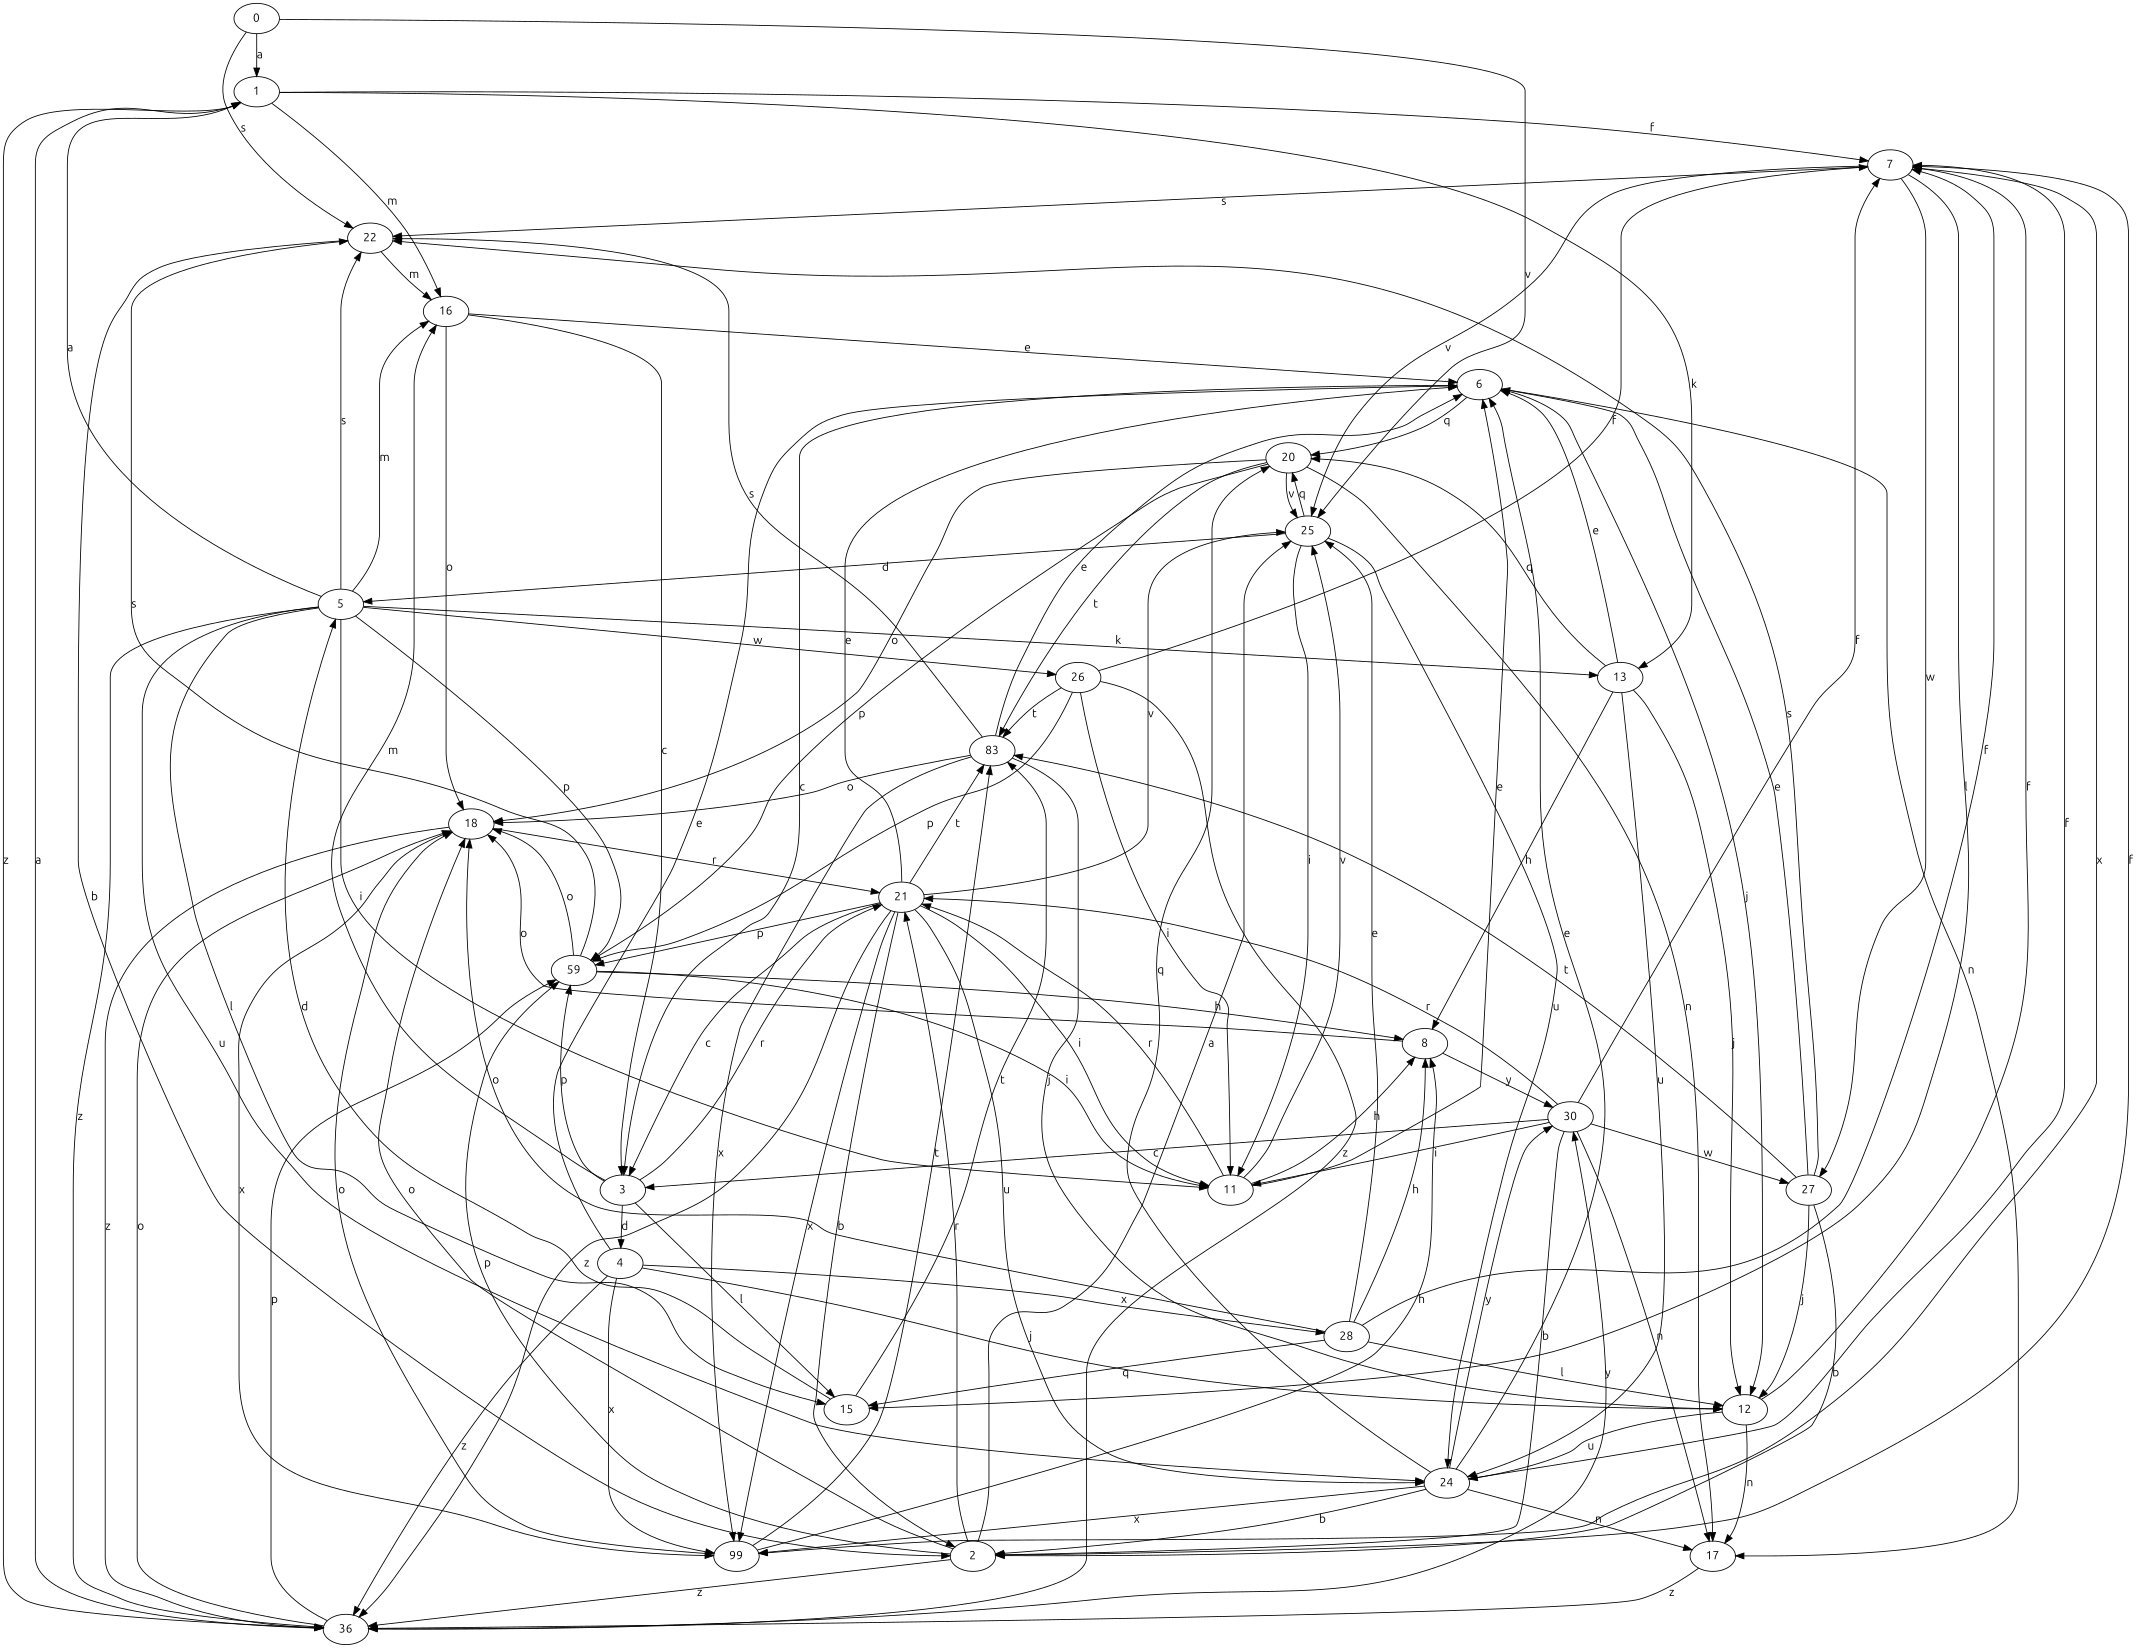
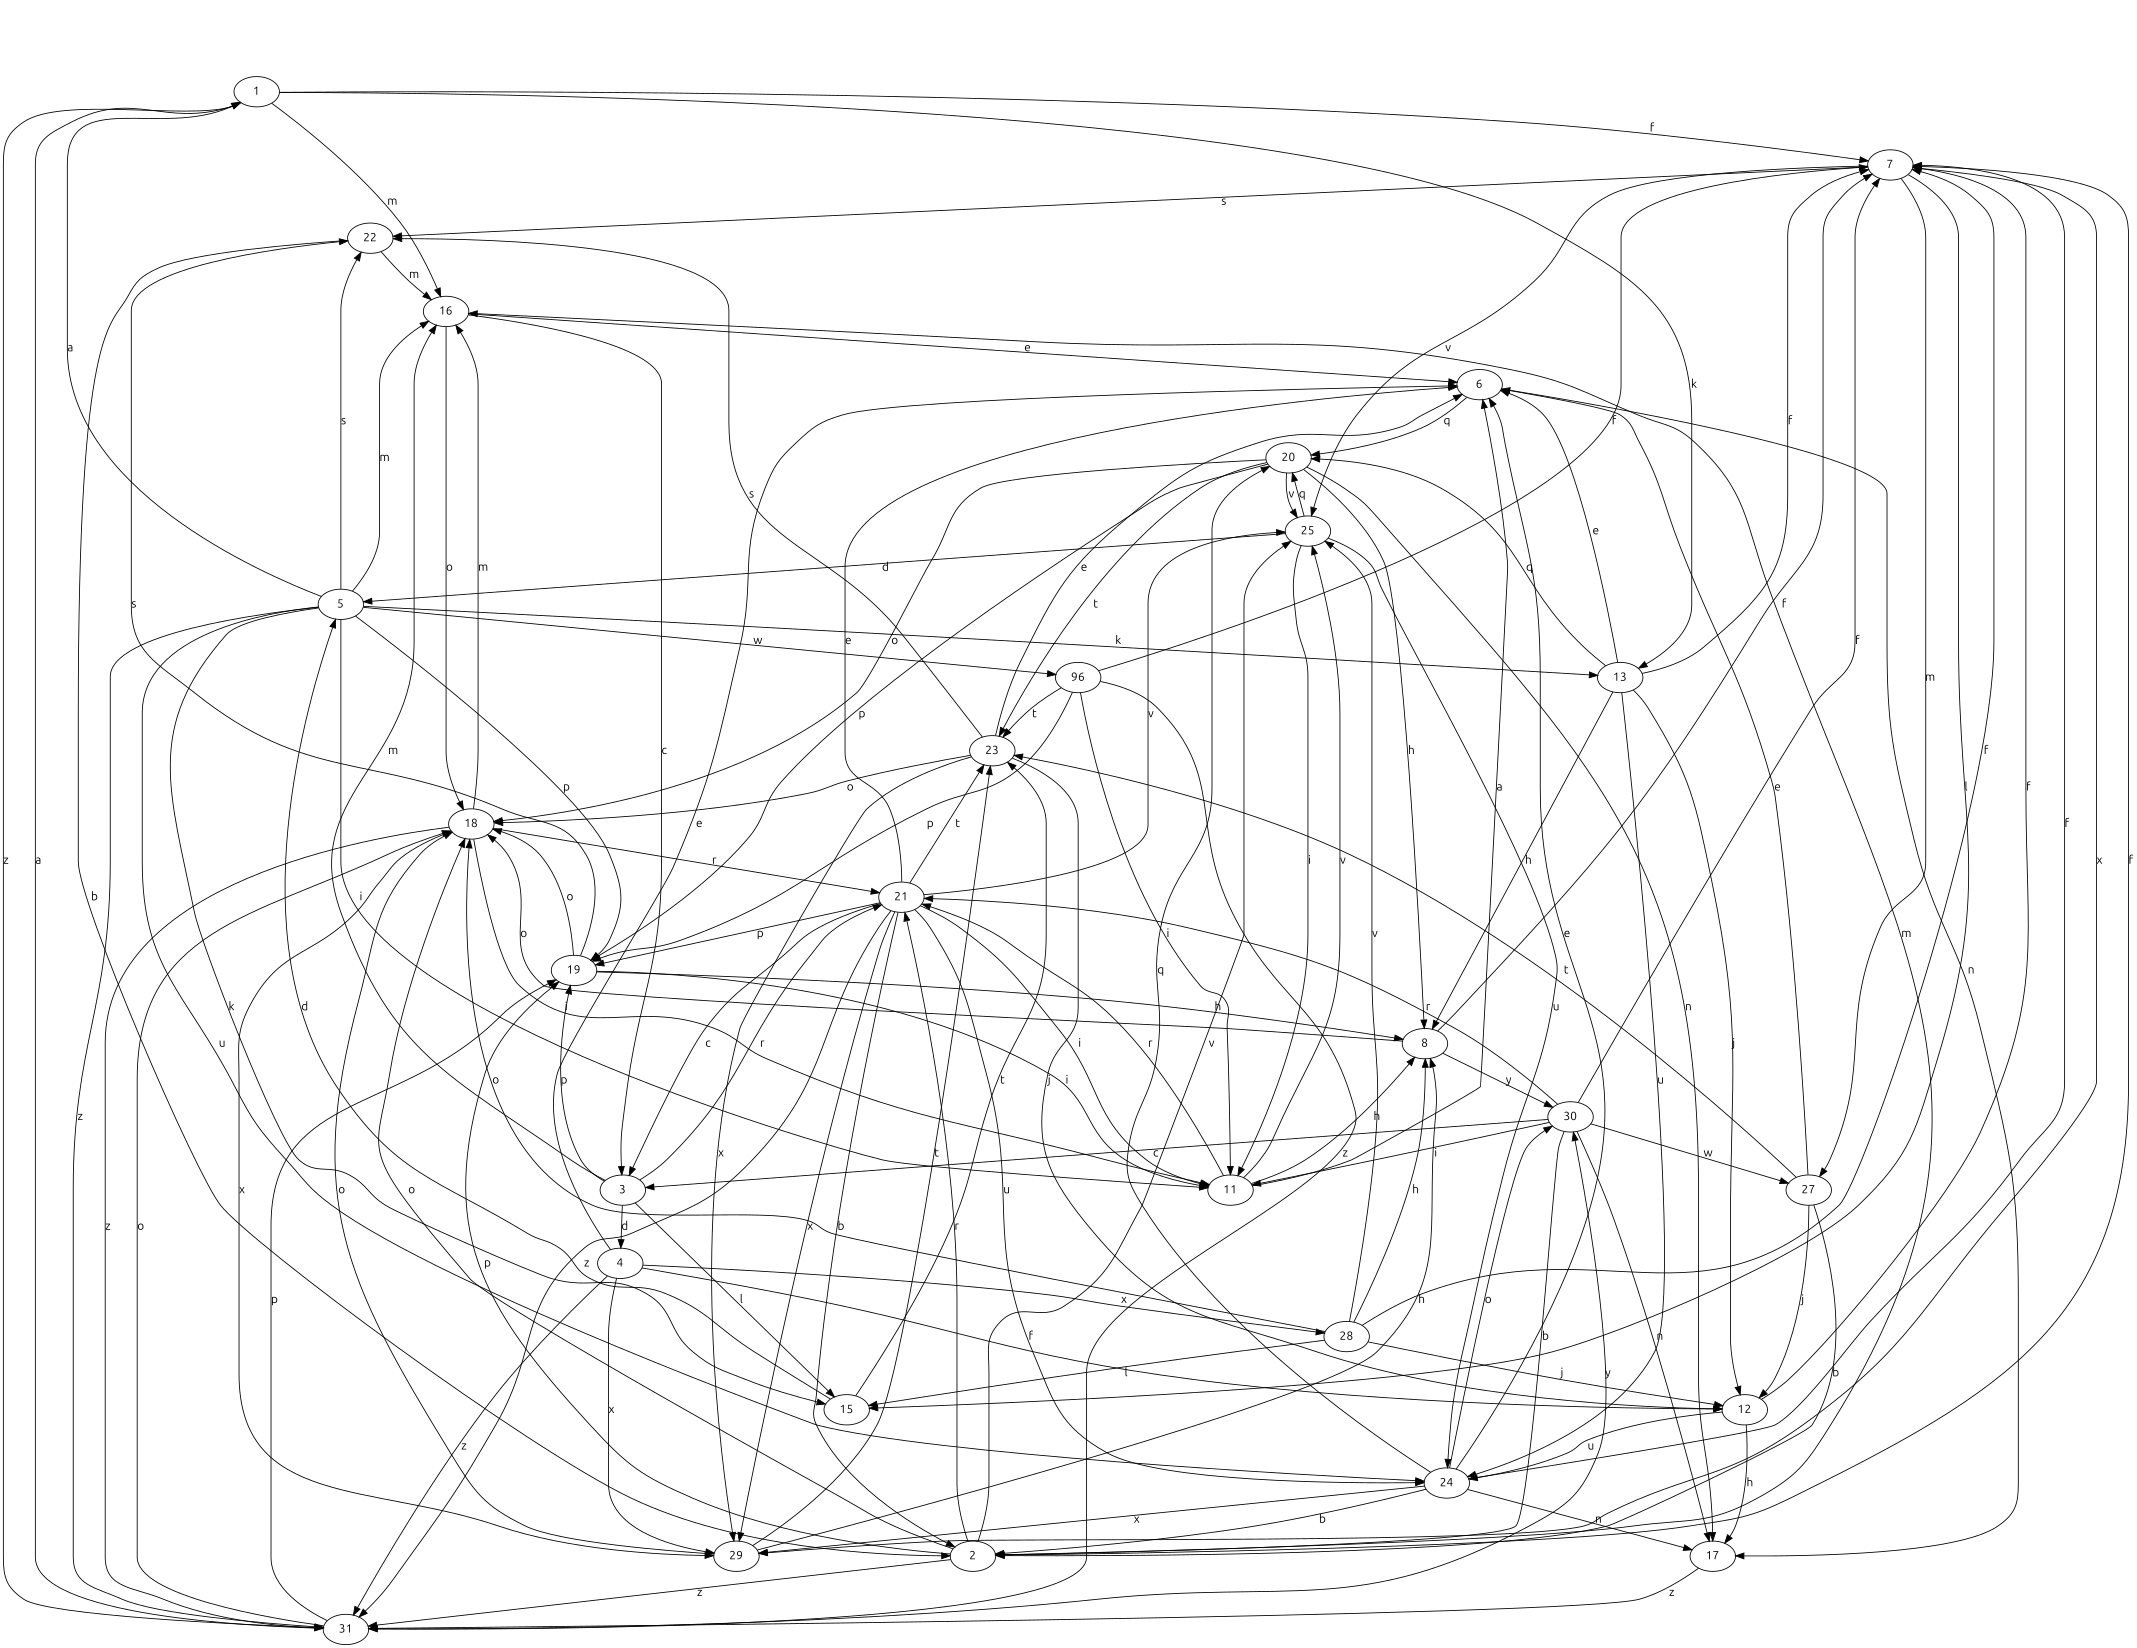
(257, 19) -> none
(1432, 307) -> none
none -> (1788, 438)
(800, 507) -> none
none -> (478, 569)
none -> (1748, 640)
(1078, 678) -> (1078, 678)
(1930, 678) -> (1930, 678)
none -> (1406, 729)
(992, 751) -> (992, 751)
none -> (1833, 754)
(1500, 787) -> (1500, 787)
(1735, 852) -> none
(1375, 934) -> (1375, 934)
(574, 970) -> (574, 970)
(231, 1007) -> (231, 1007)
(1212, 1044) -> (1212, 1044)
none -> (782, 1065)
(1488, 1300) -> (1488, 1300)
(1031, 1337) -> (1031, 1337)
(1126, 1373) -> (1126, 1373)
(1562, 1373) -> (1562, 1373)
(1750, 1483) -> (1750, 1483)
(736, 1556) -> (736, 1556)
(346, 1629) -> (346, 1629)
